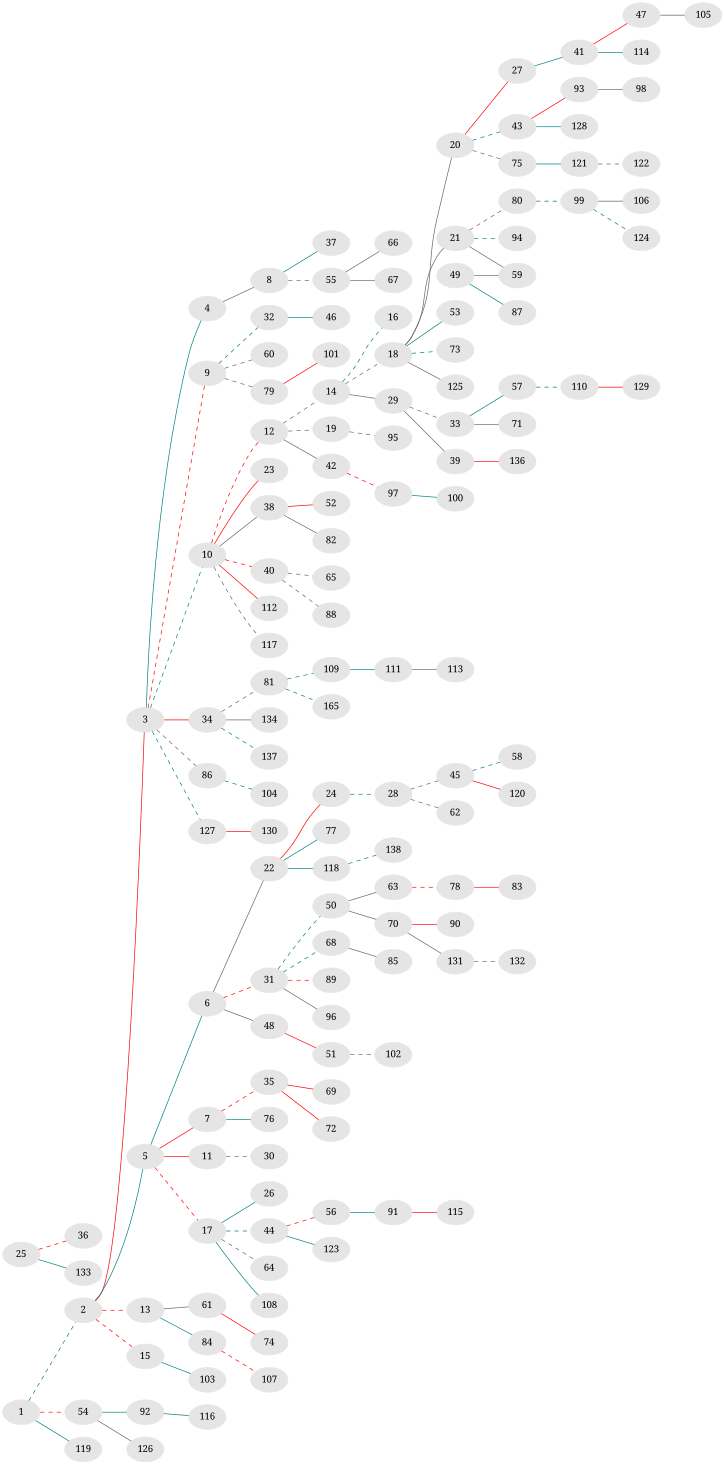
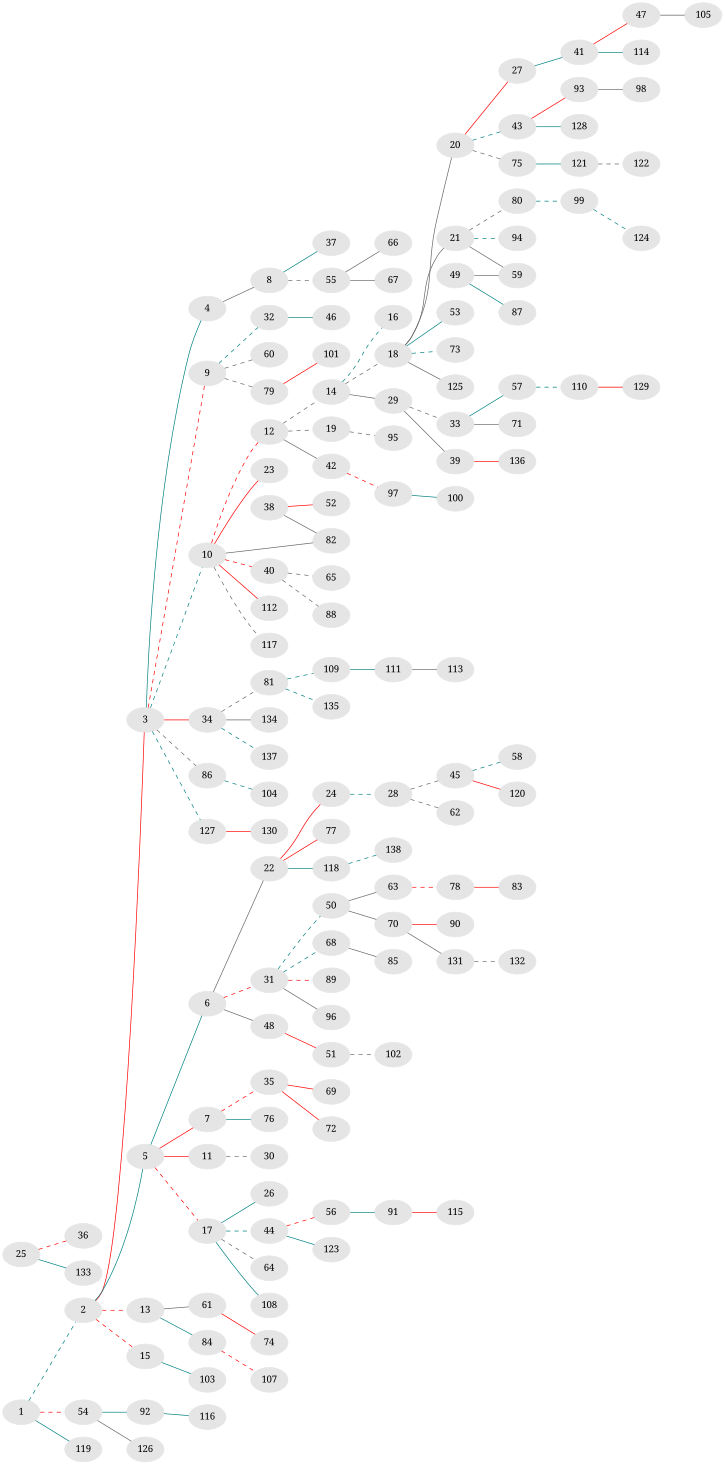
(641, 201) -> none
(238, 531) -> (269, 548)
(331, 707) -> (331, 707)
(300, 850) -> (300, 850)
